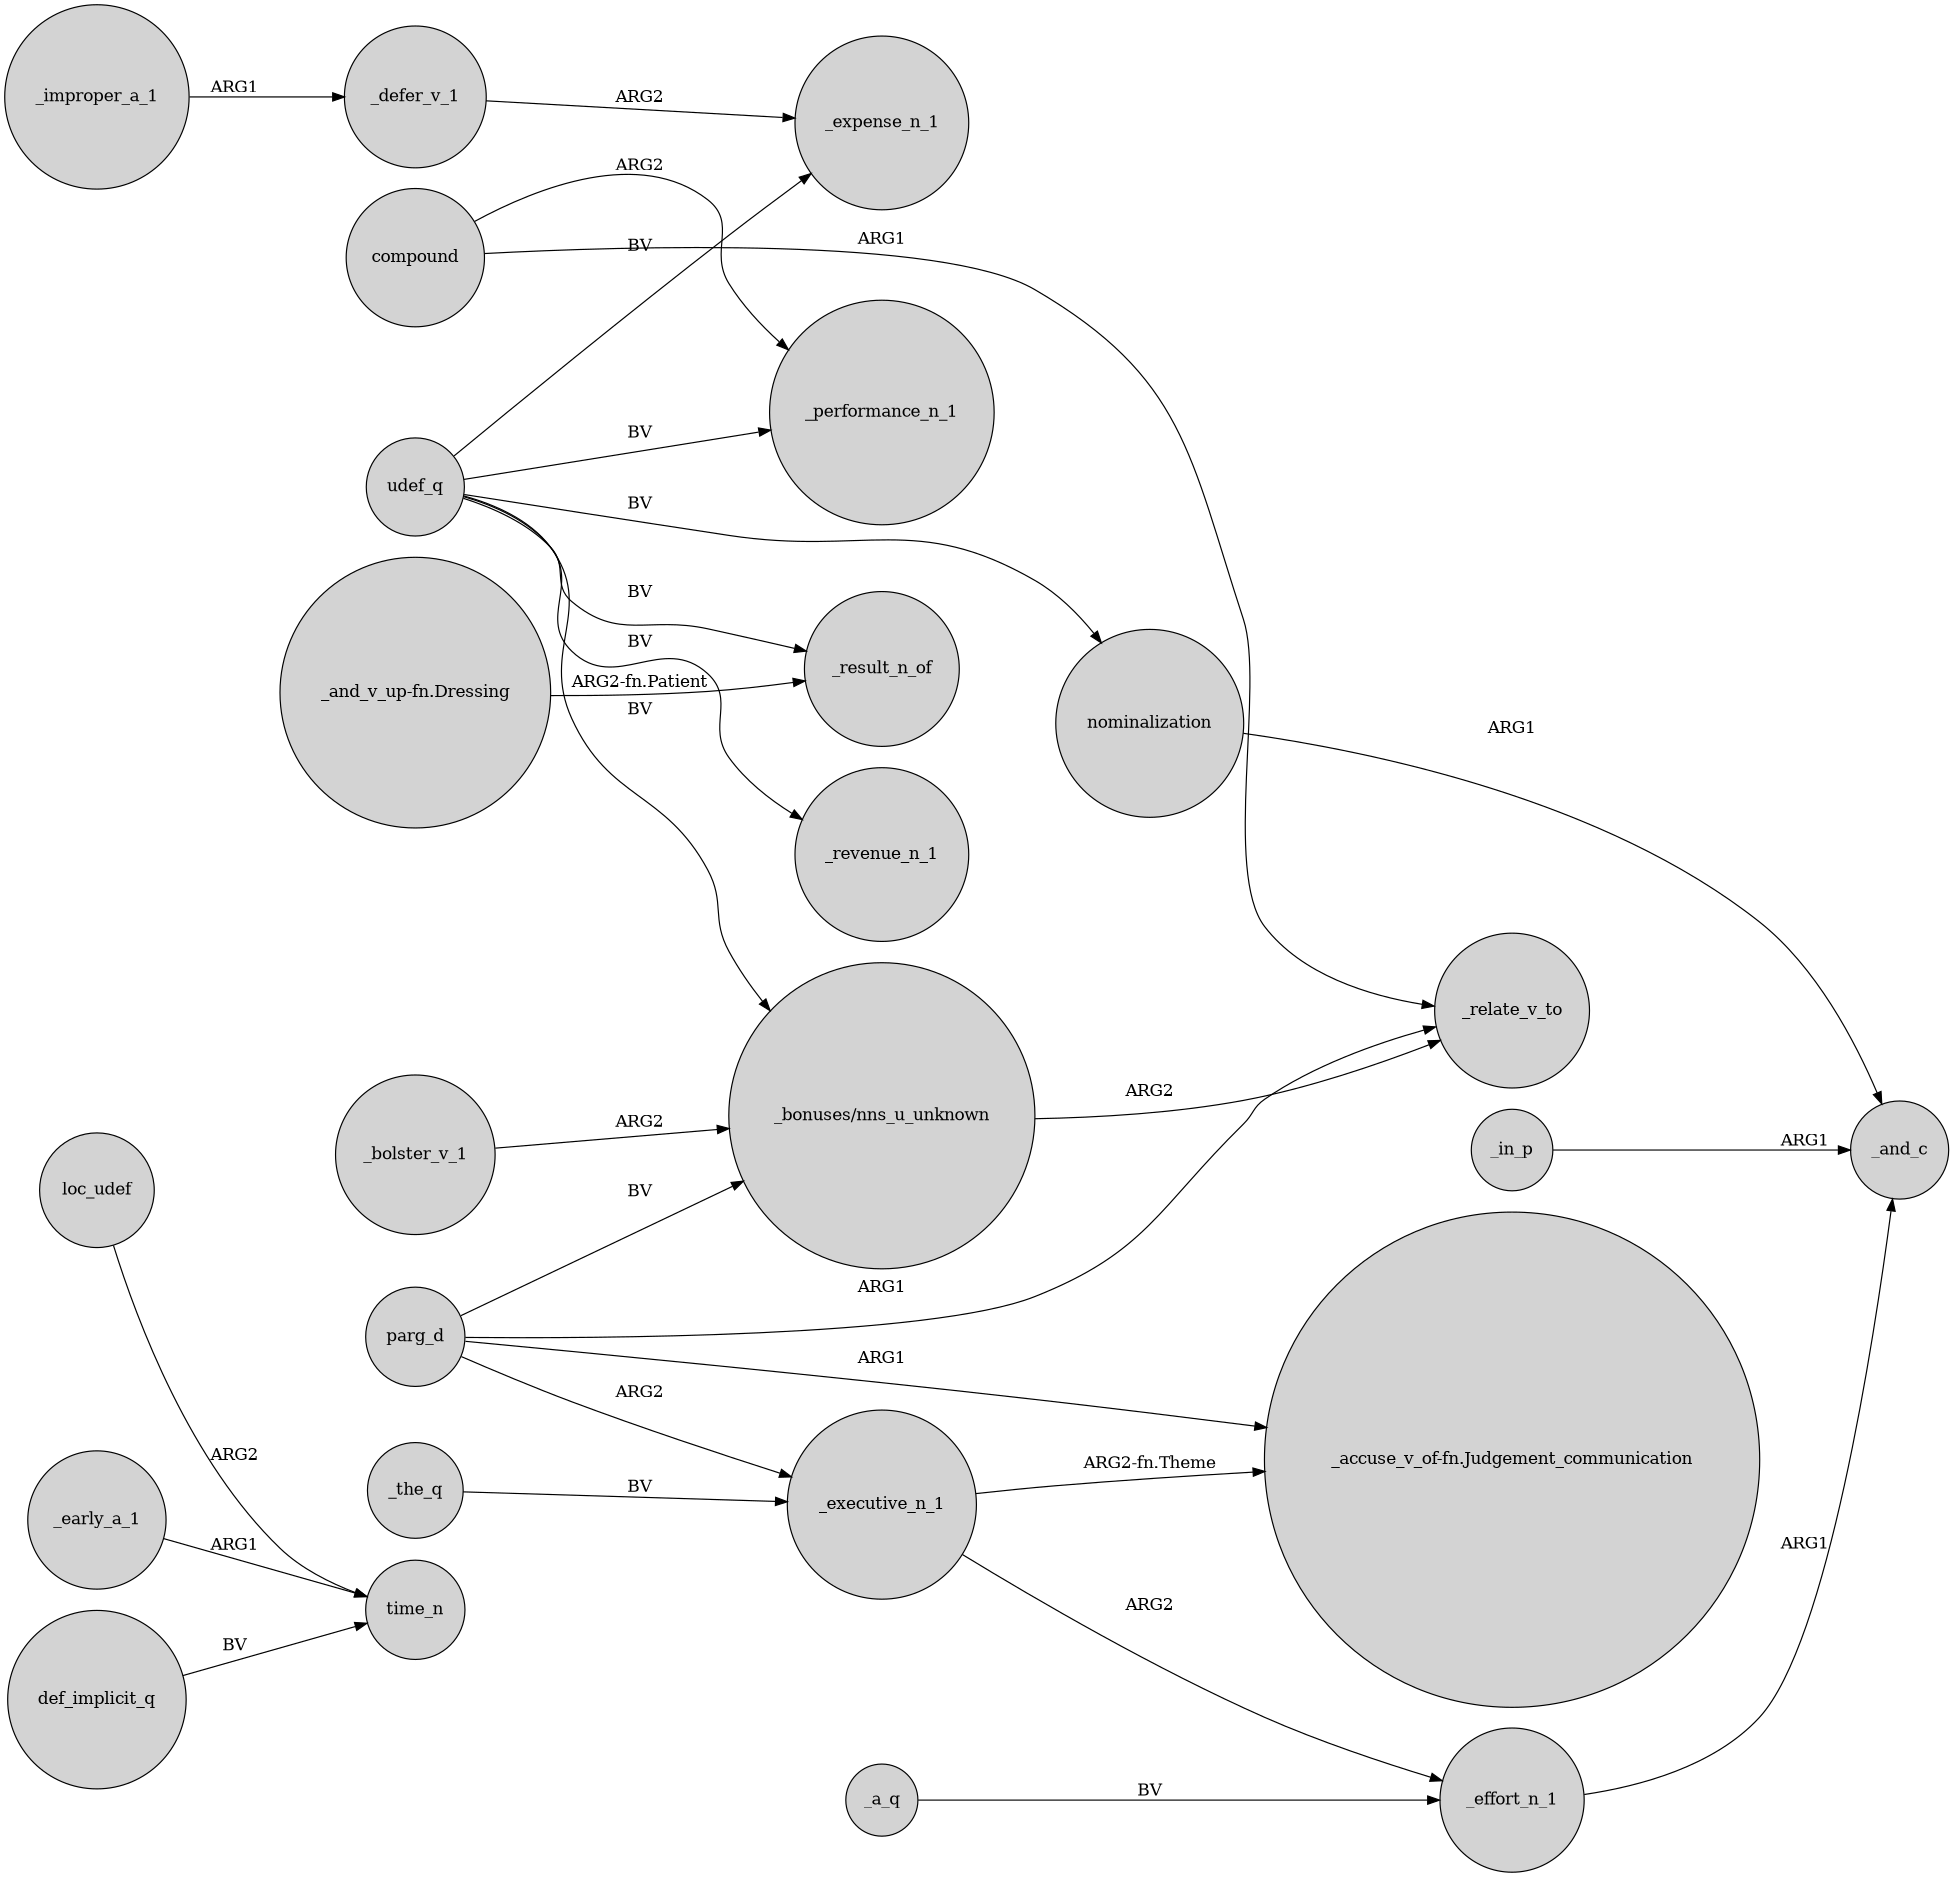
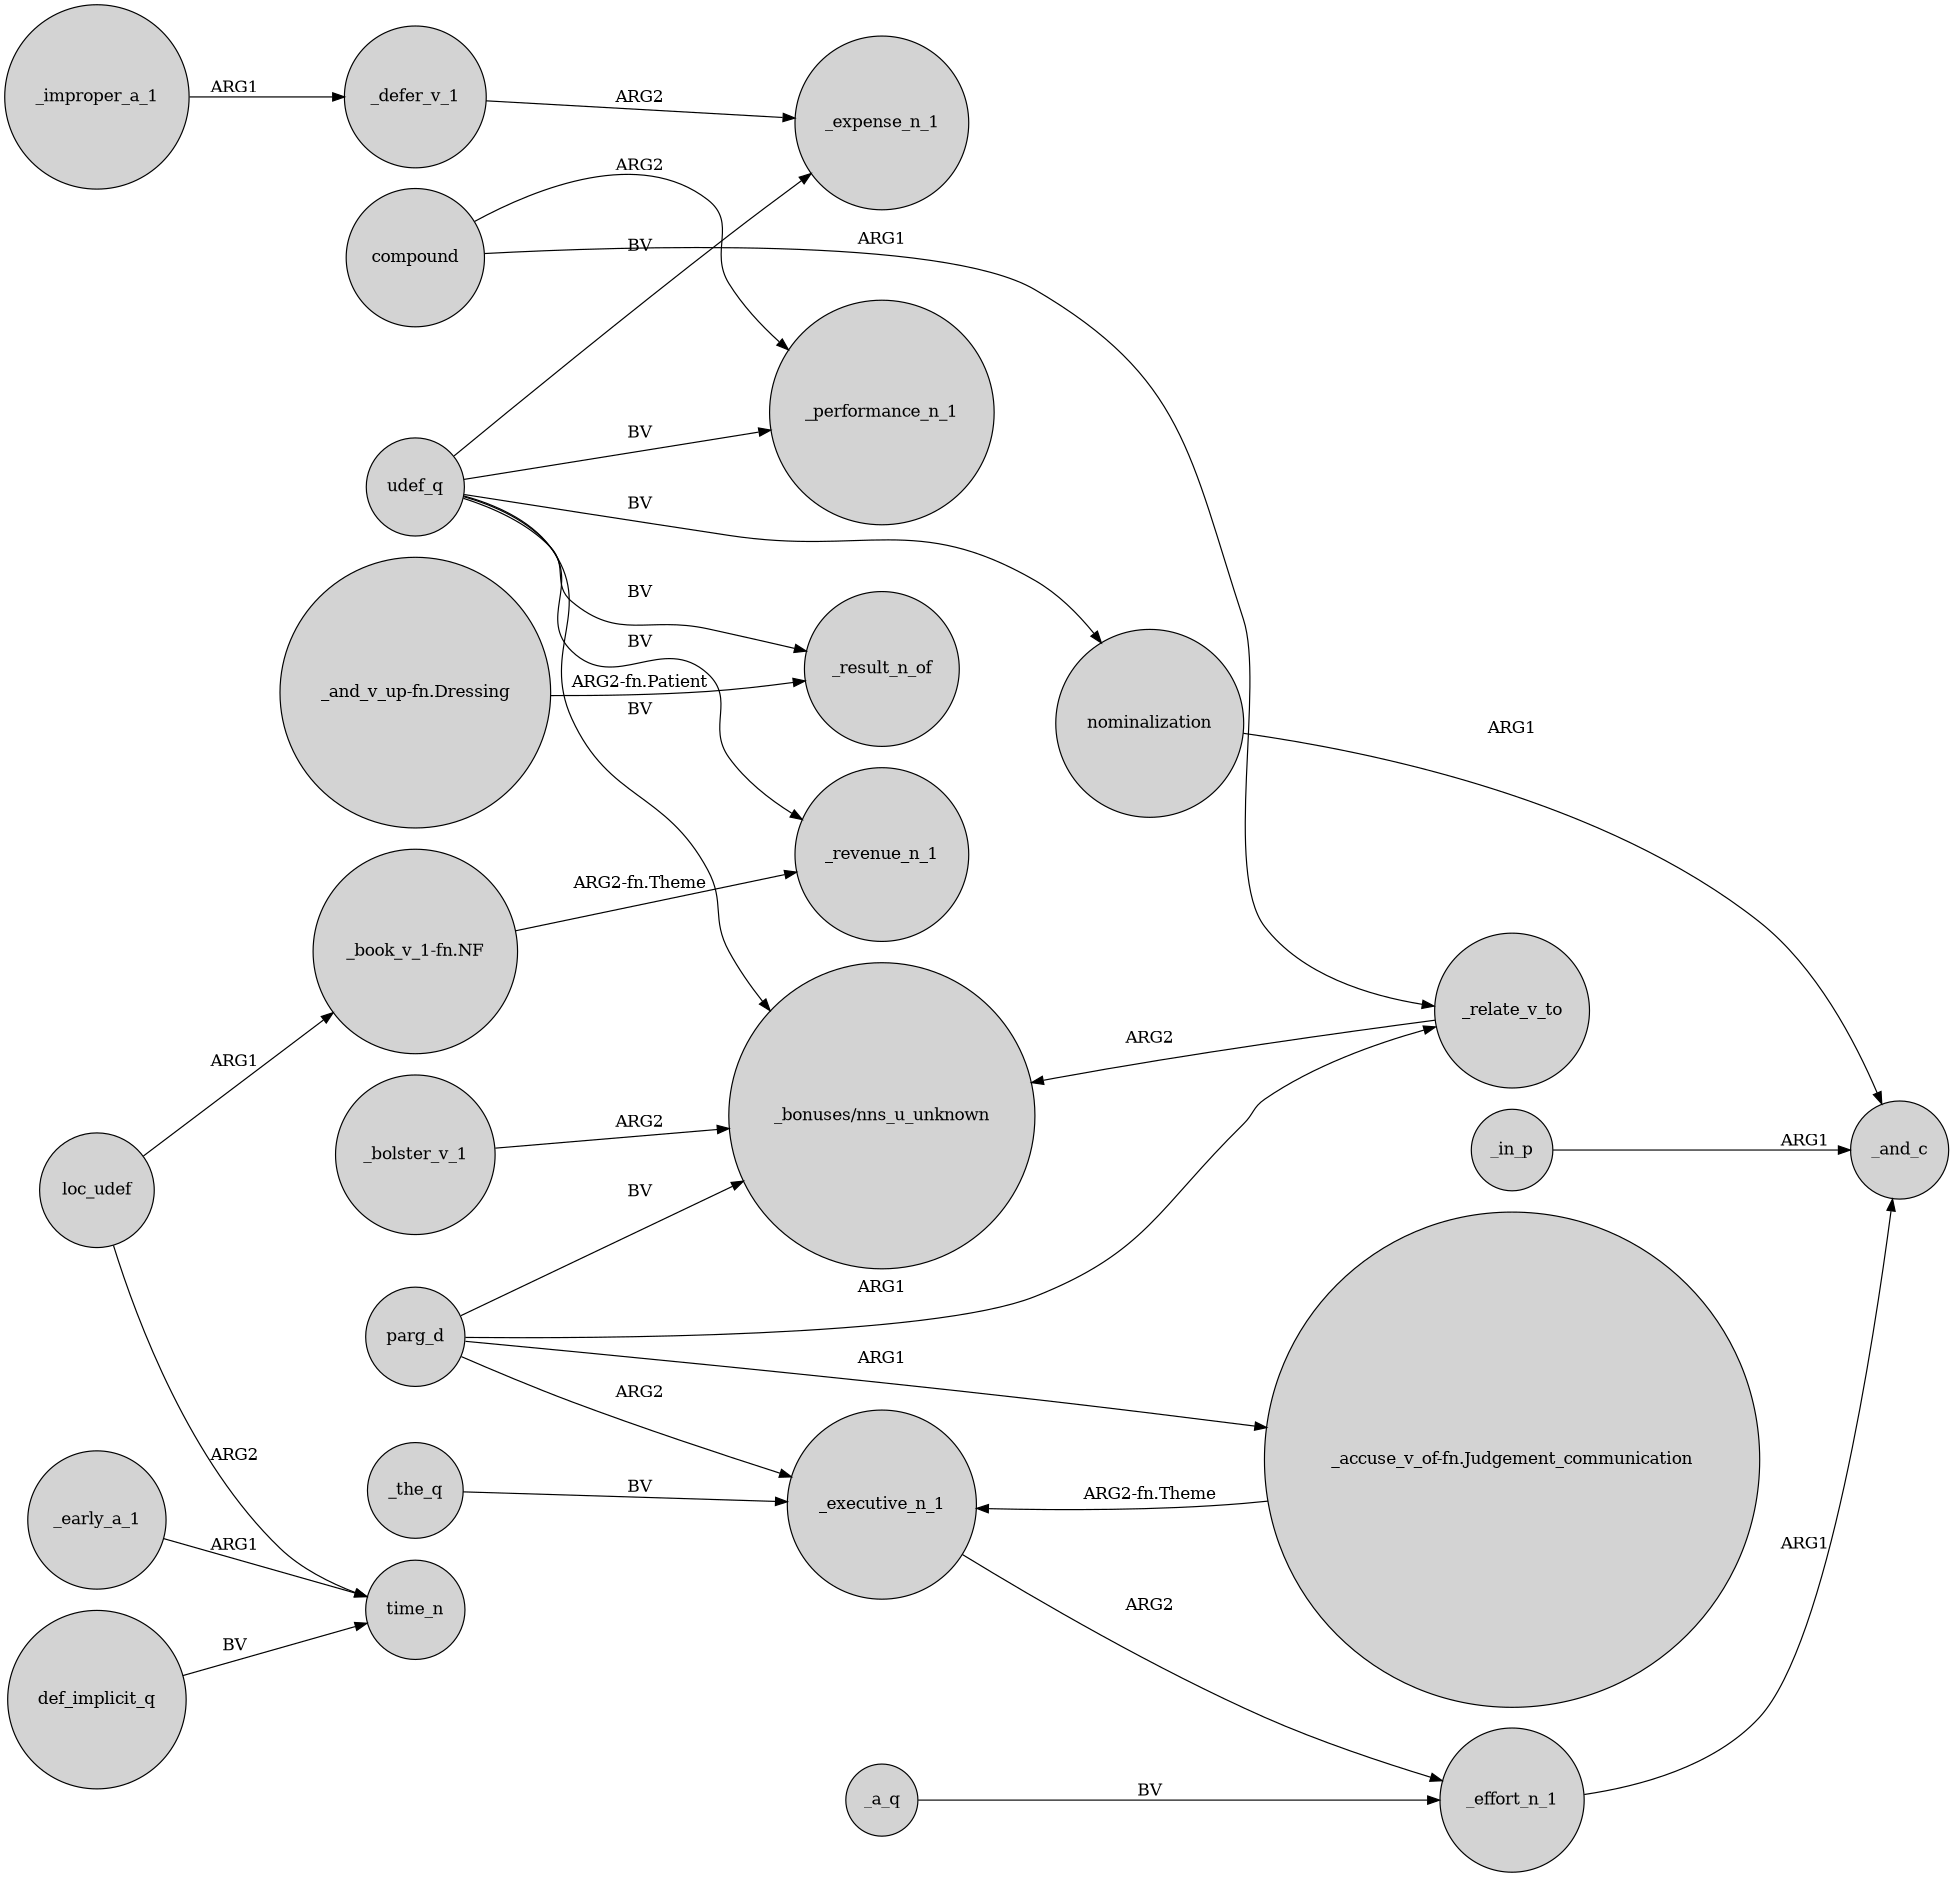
none -> (415, 951)
(1236, 1102) -> (1239, 1048)
(1114, 1481) -> (1129, 1509)
